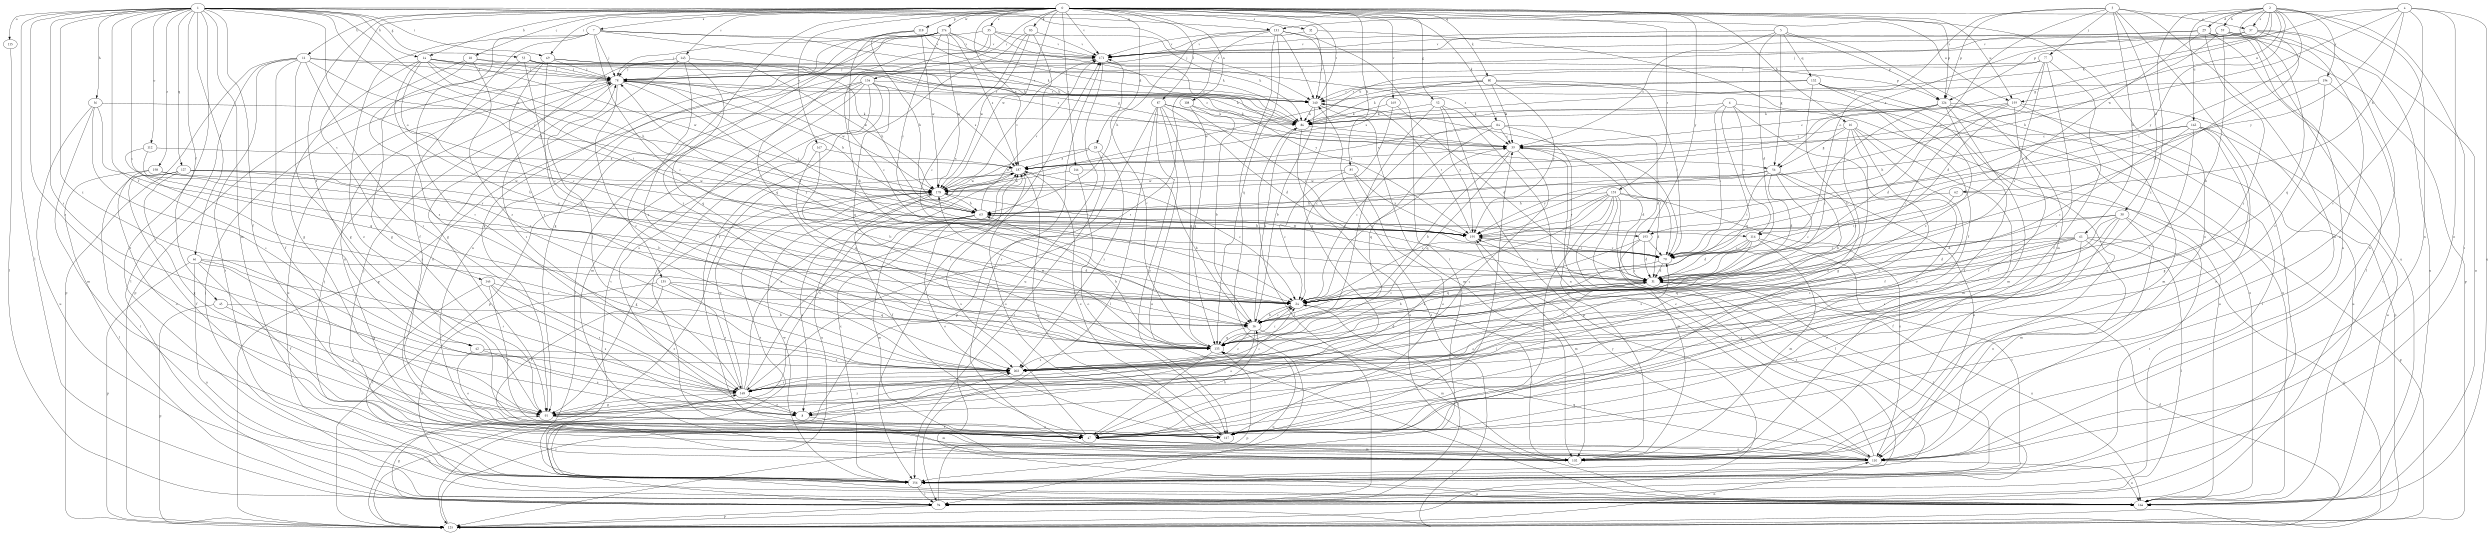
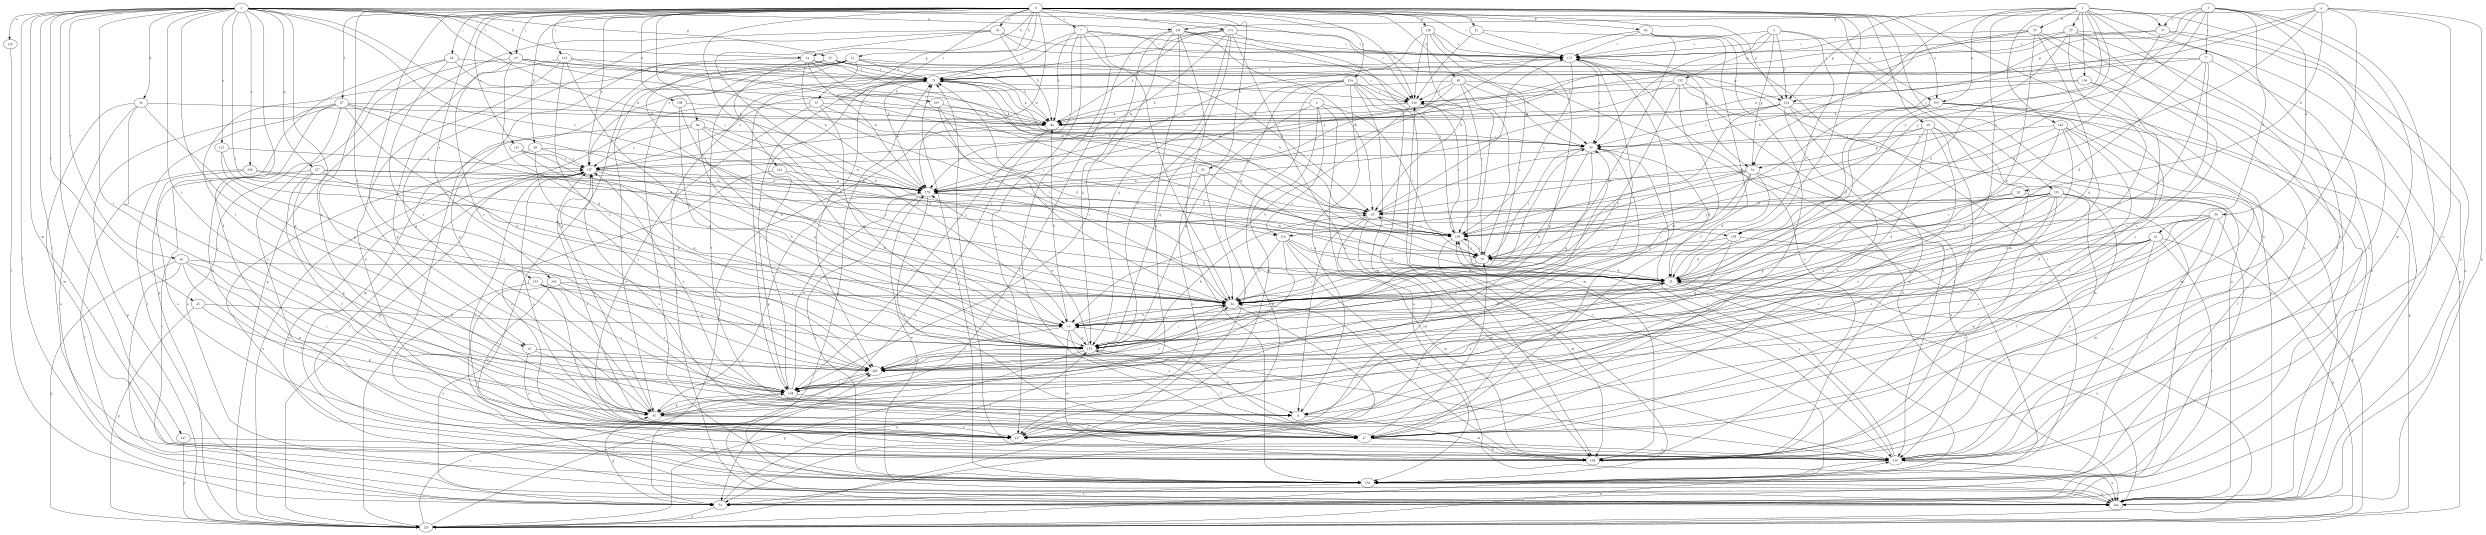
(941, 89) -> none
none -> (183, 438)
